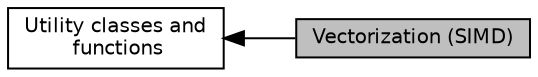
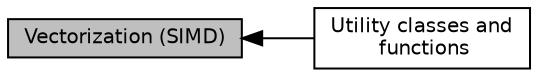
(270, 38) -> (288, 38)
